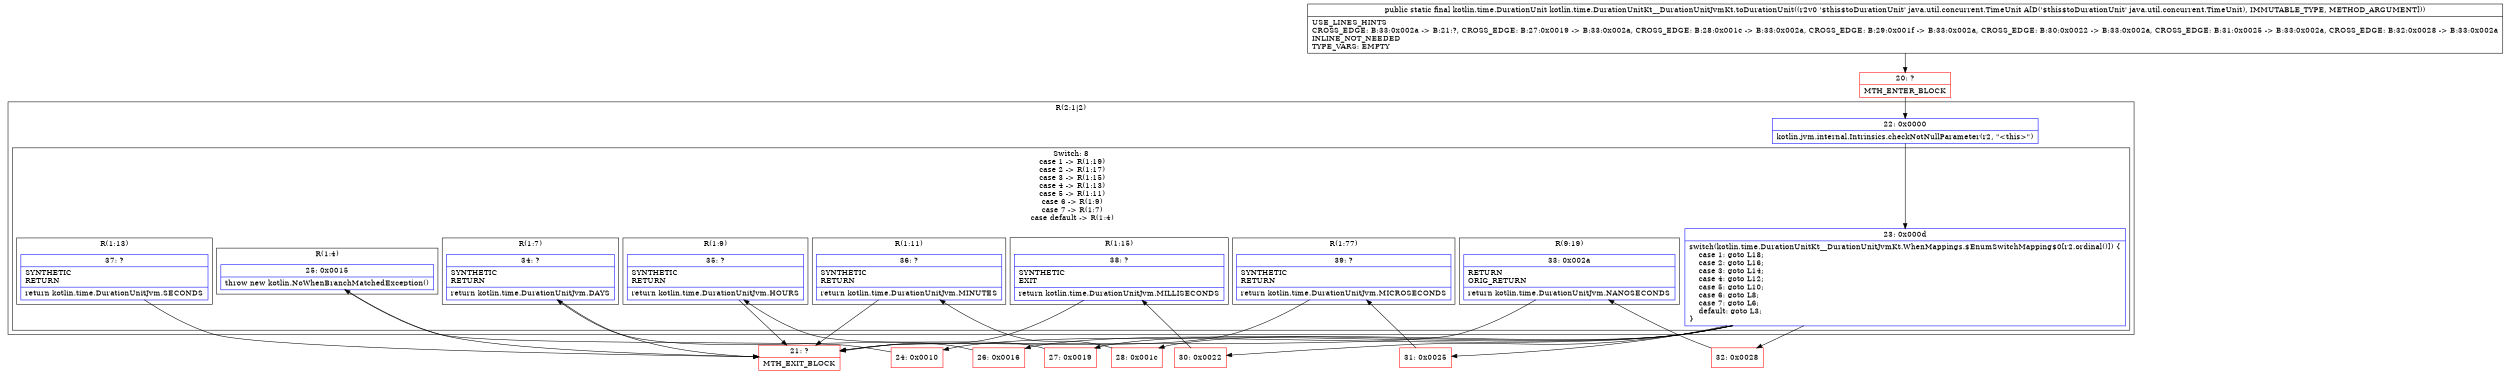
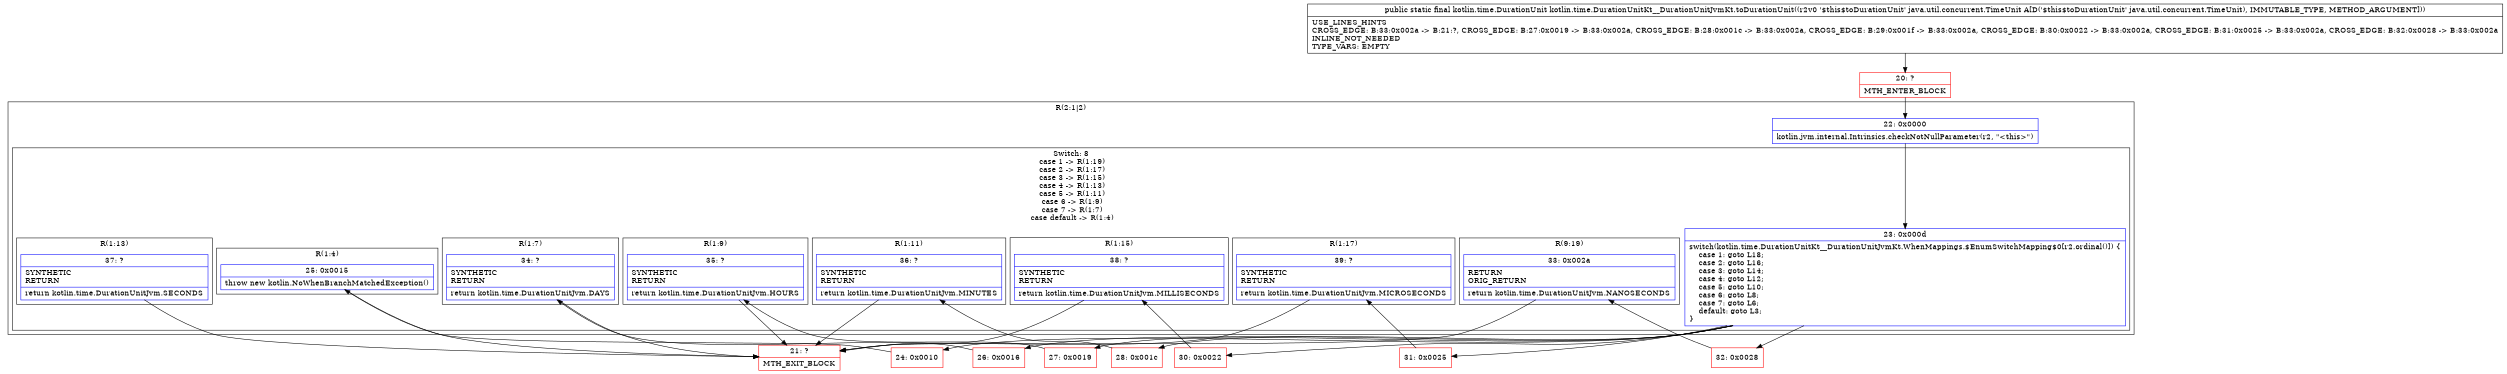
(1344, 244) -> (1344, 244)
(1028, 281) -> (1036, 281)
